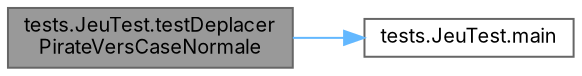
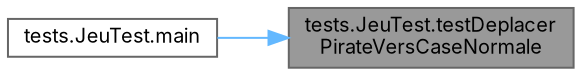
(318, 38) -> (243, 38)
